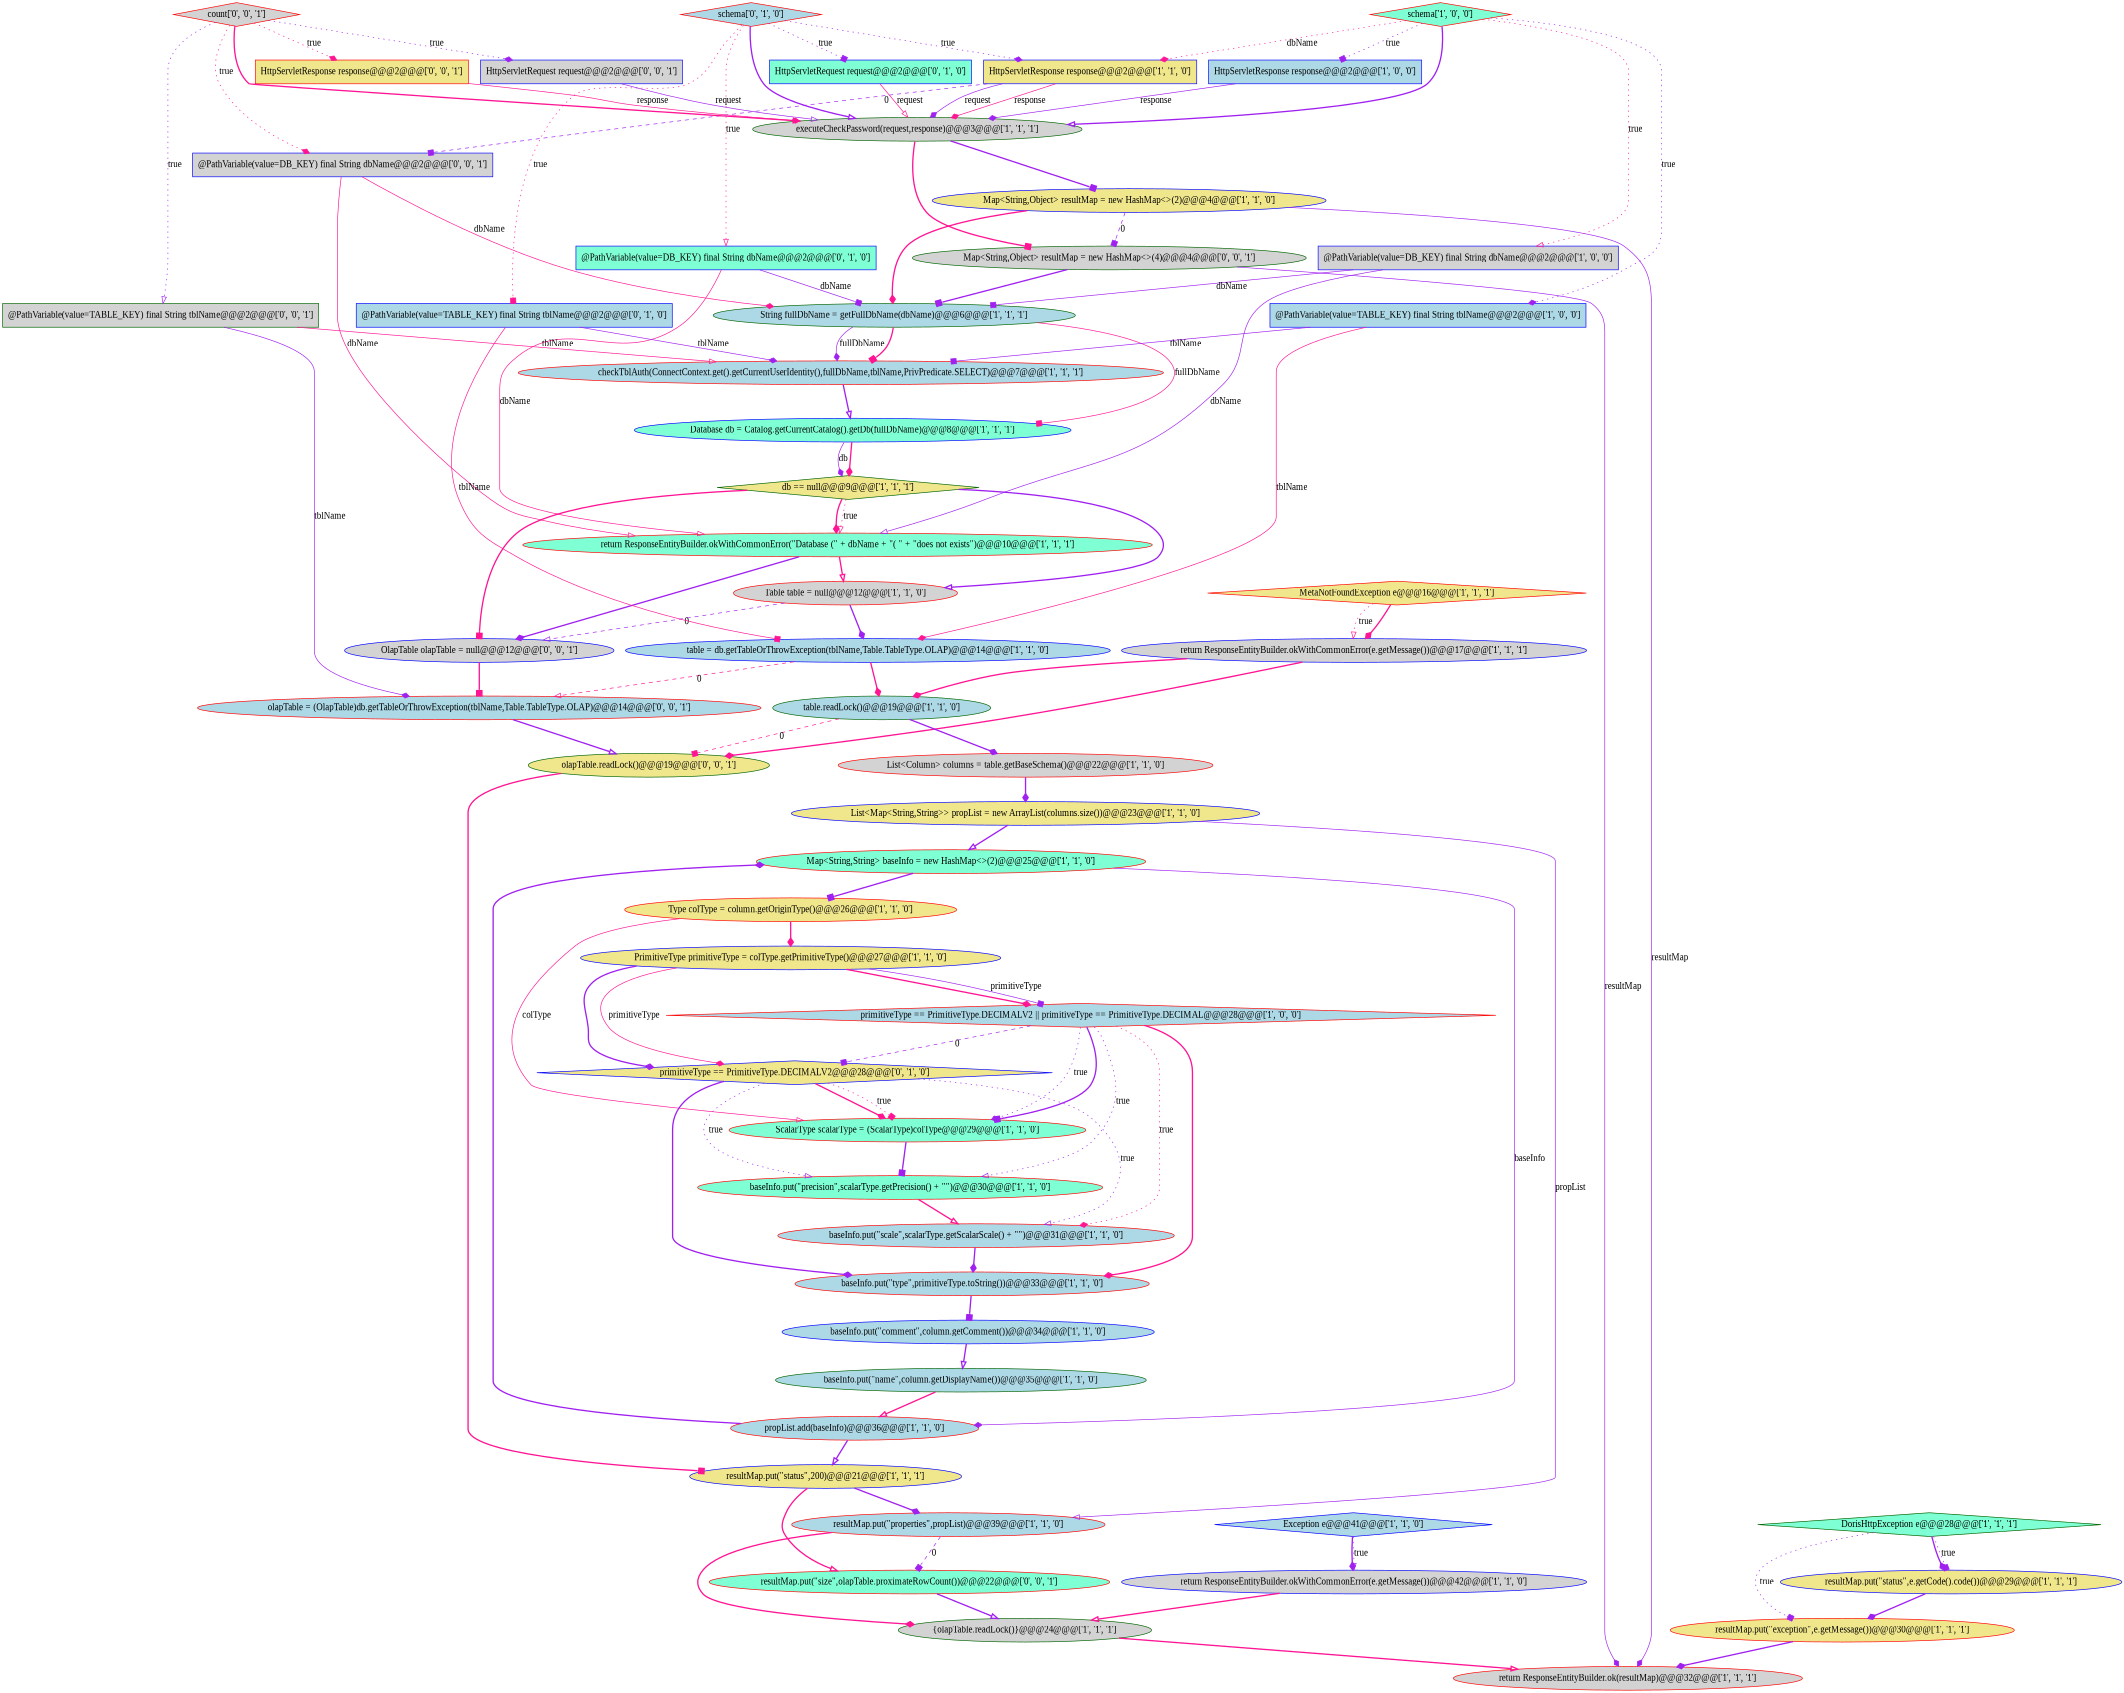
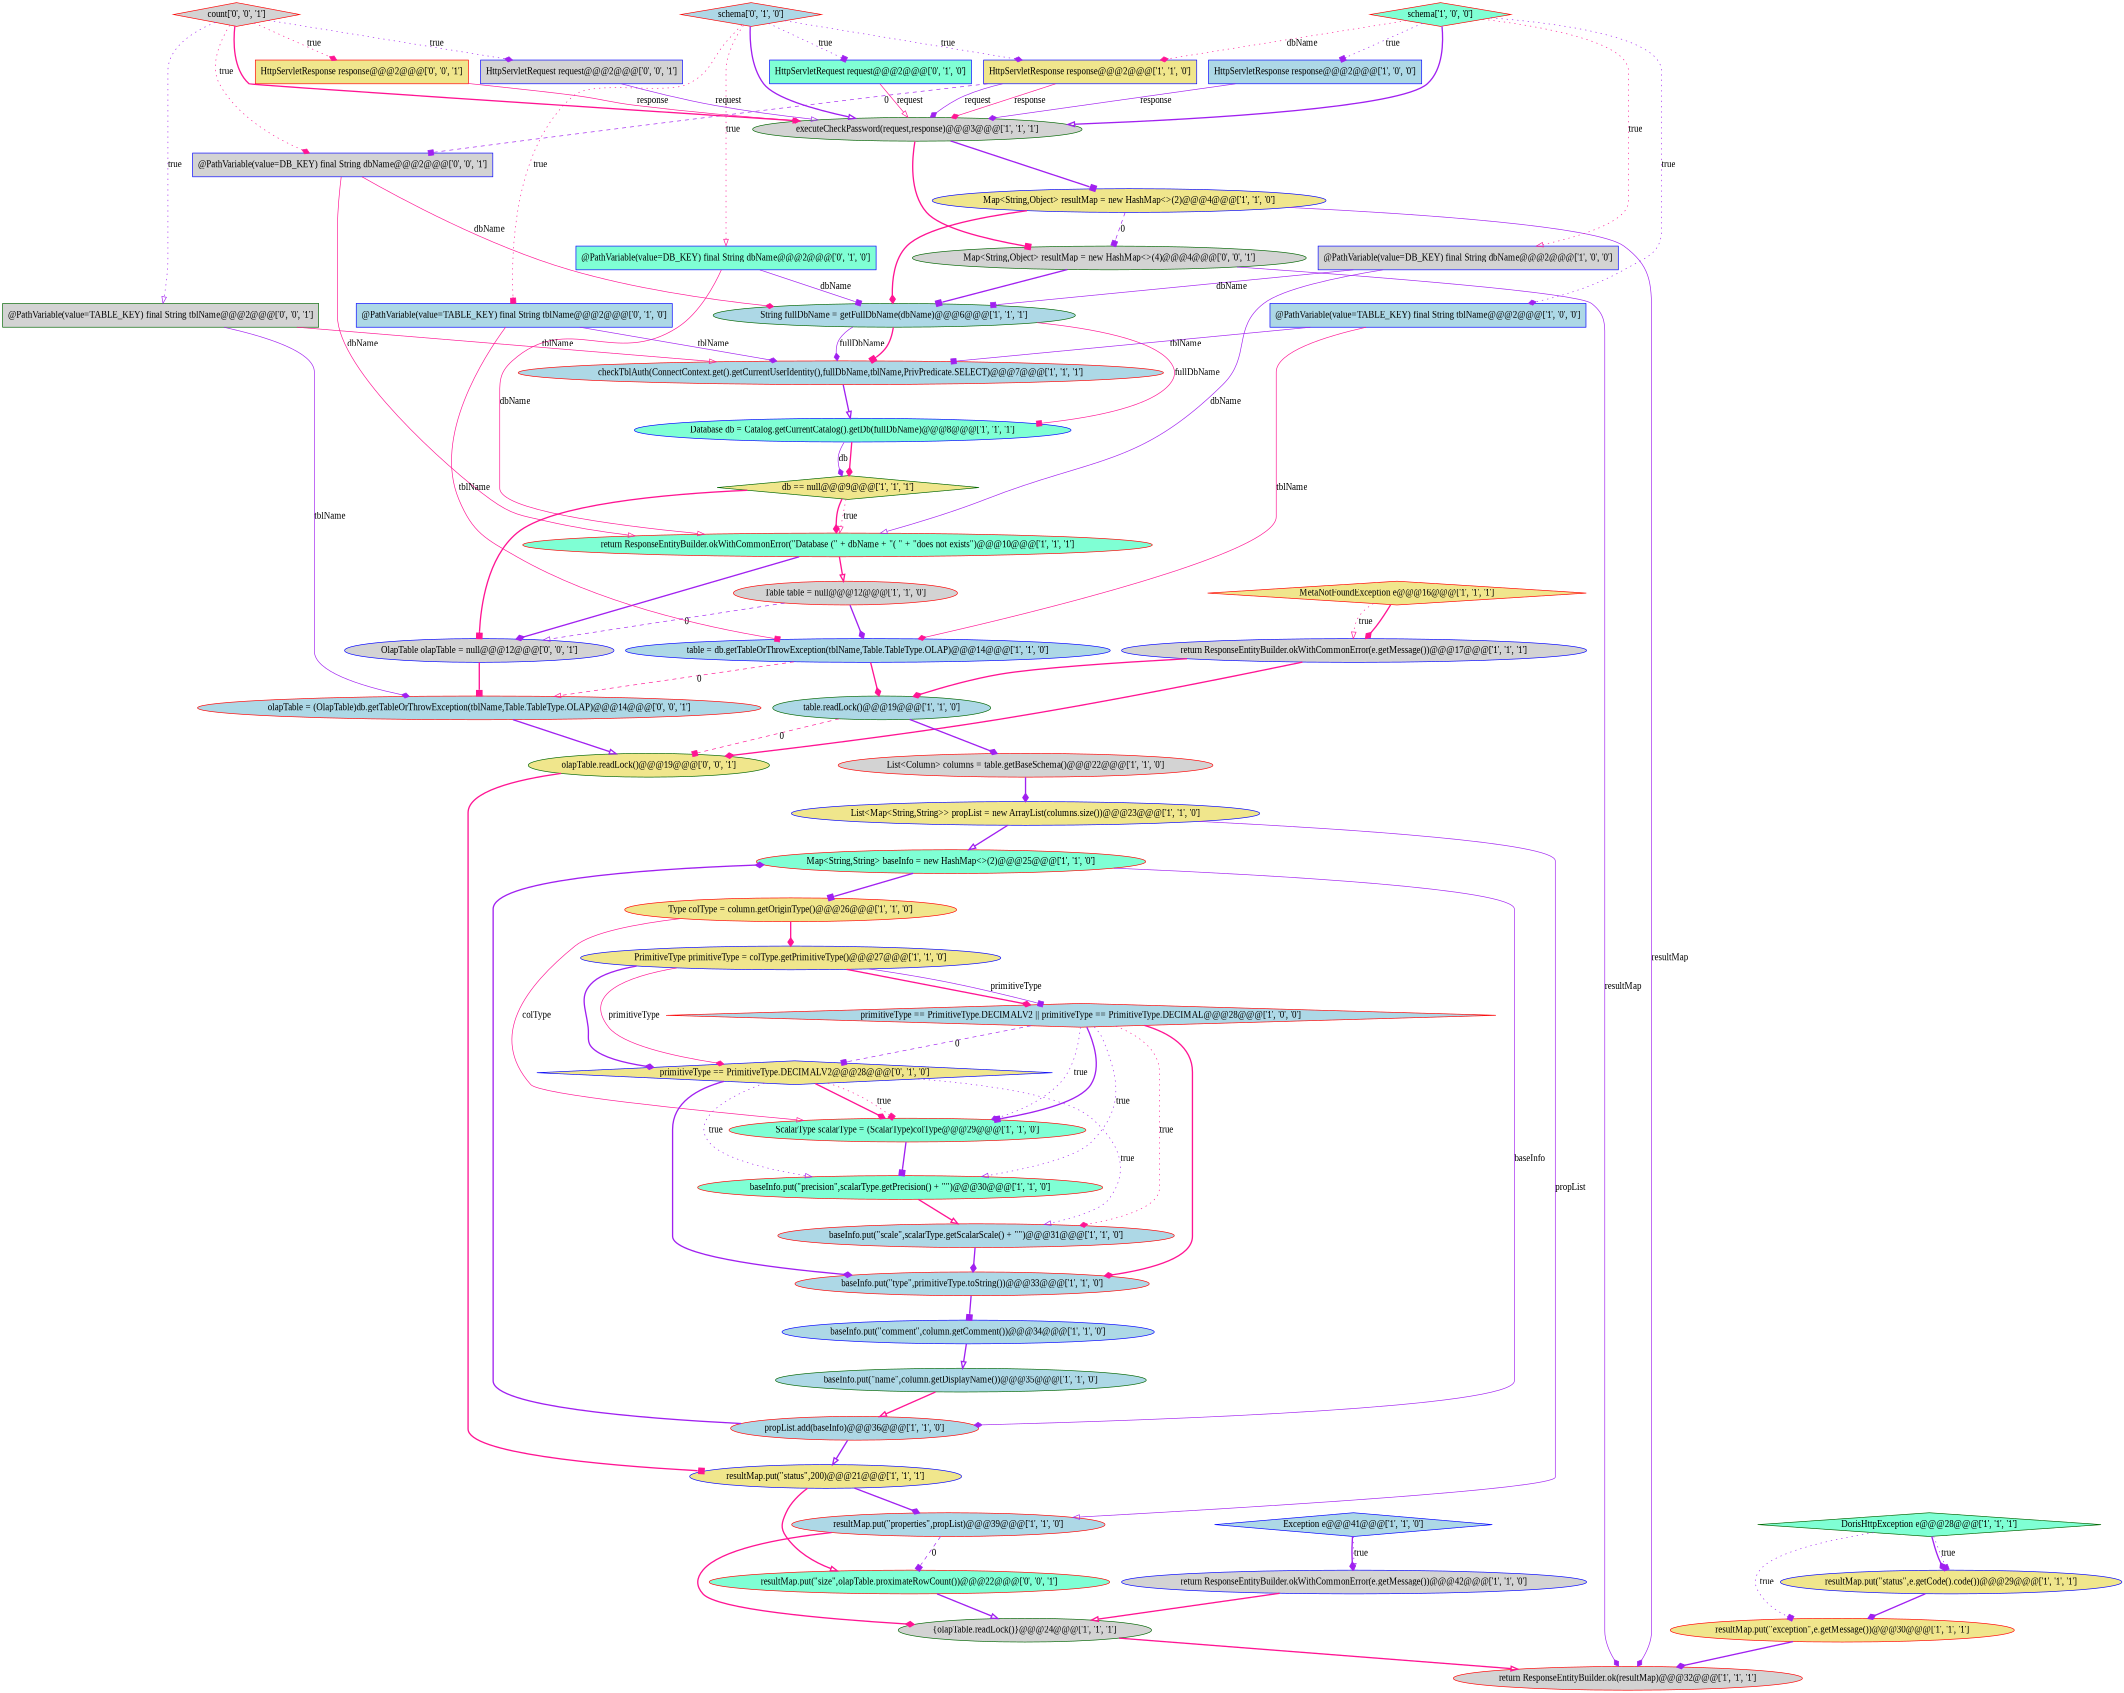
(1163, 546) -> none
